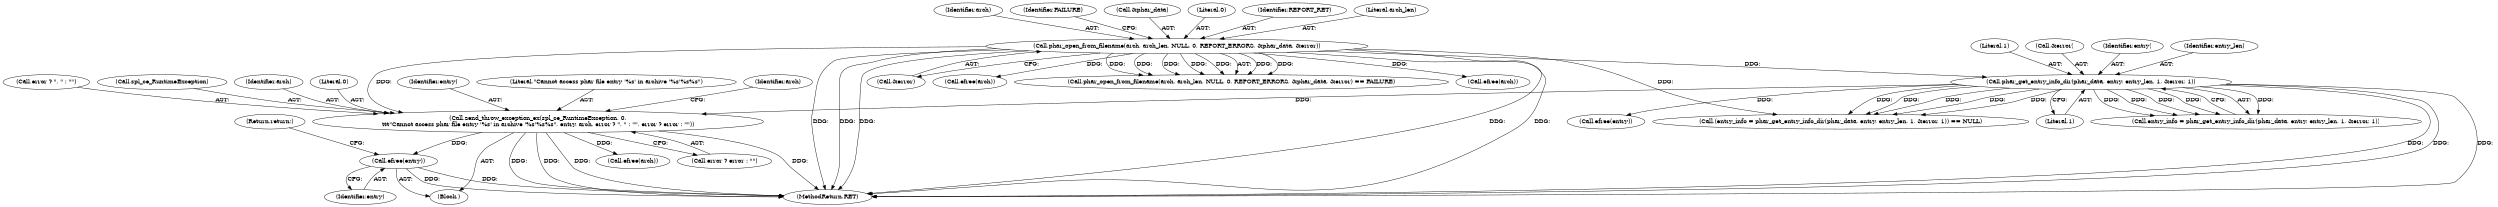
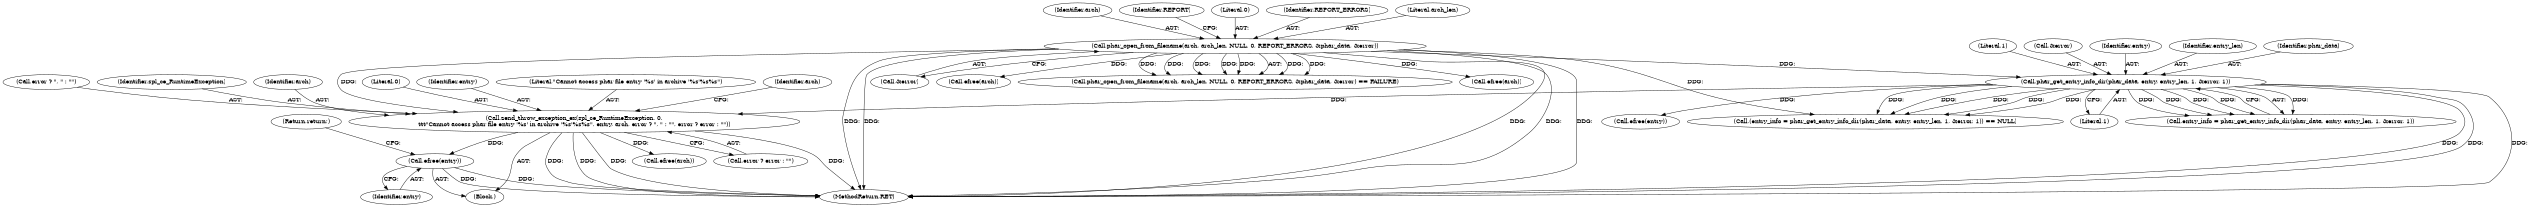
(1053, 10) -> (1162, 10)
(1142, 10) -> none
(1295, 10) -> (1327, 10)
none -> (2308, 46)
(162, 82) -> (172, 82)
